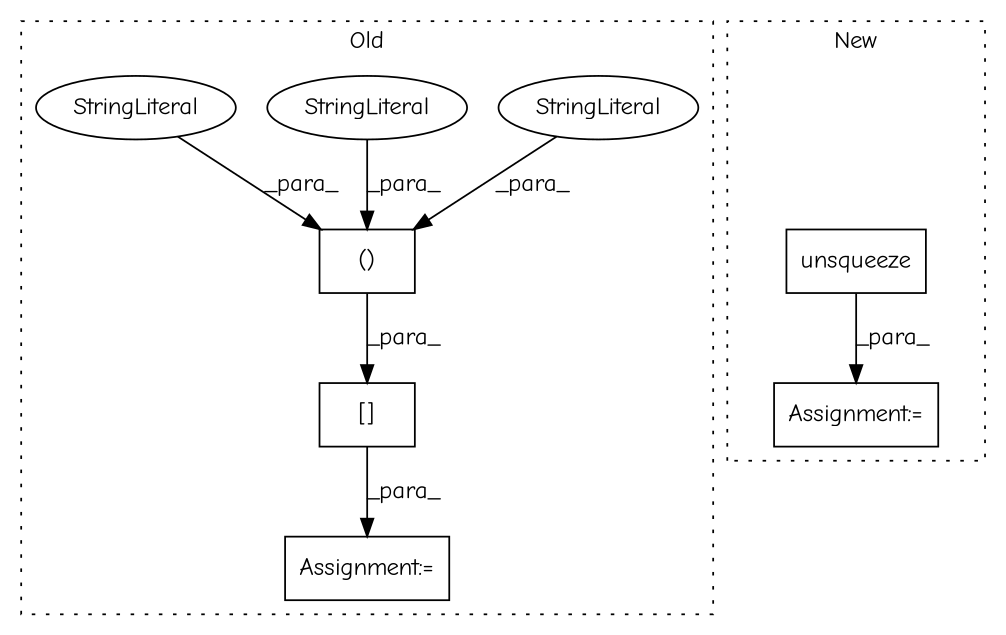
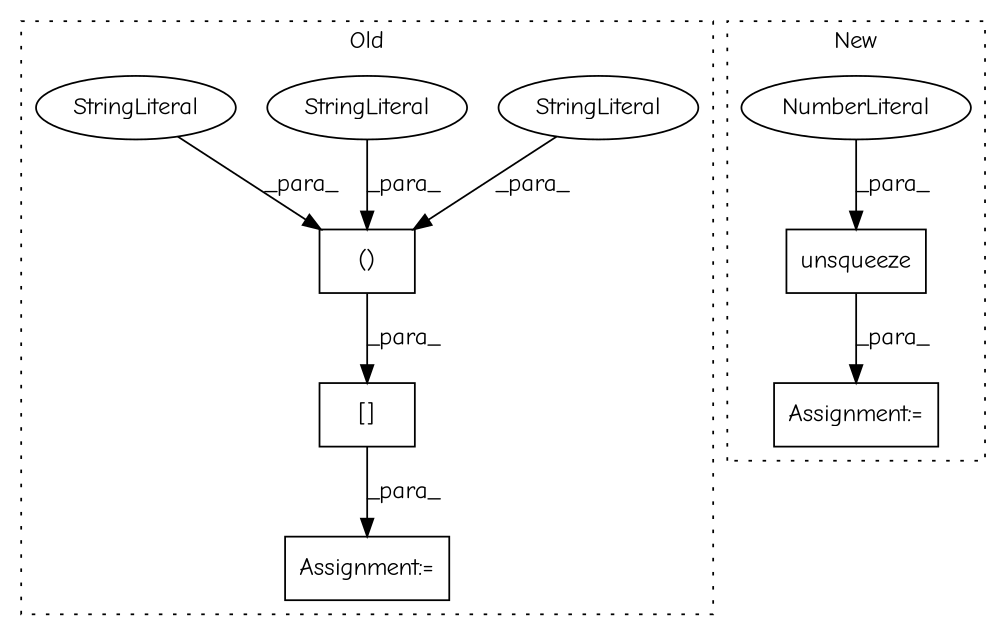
none -> (856, 108)
